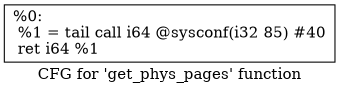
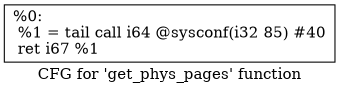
(56, 49) -> (56, 49)
